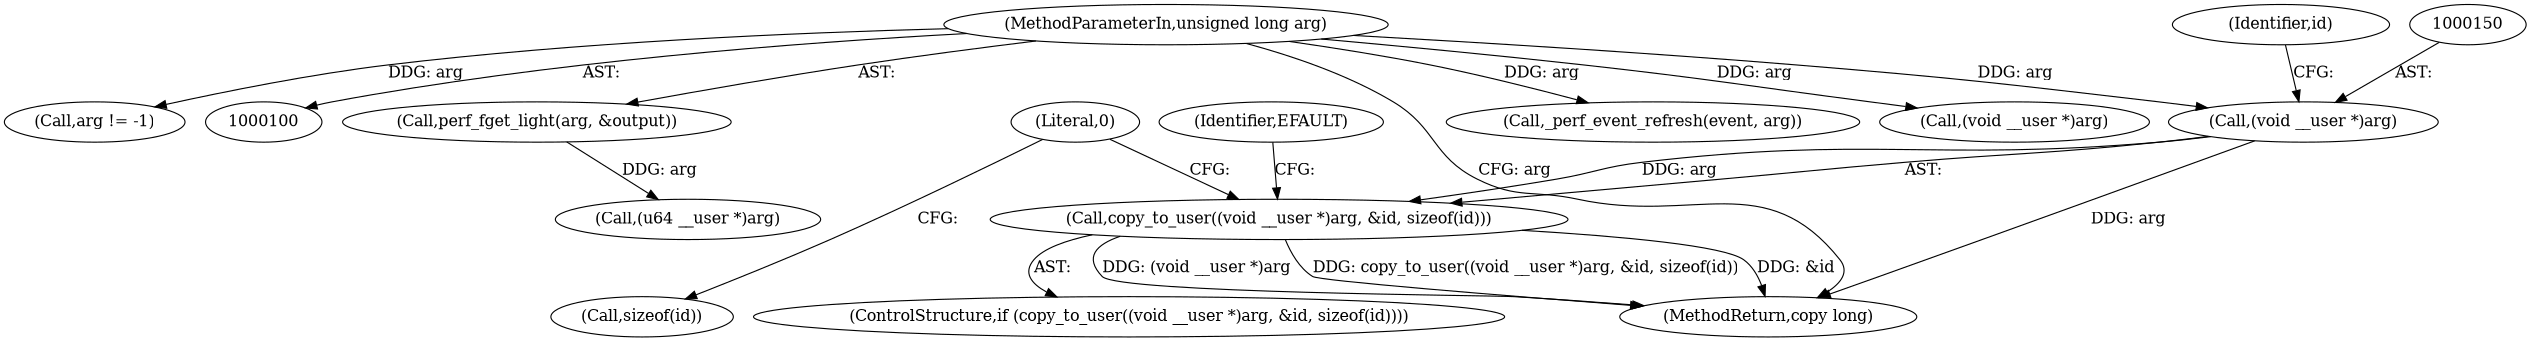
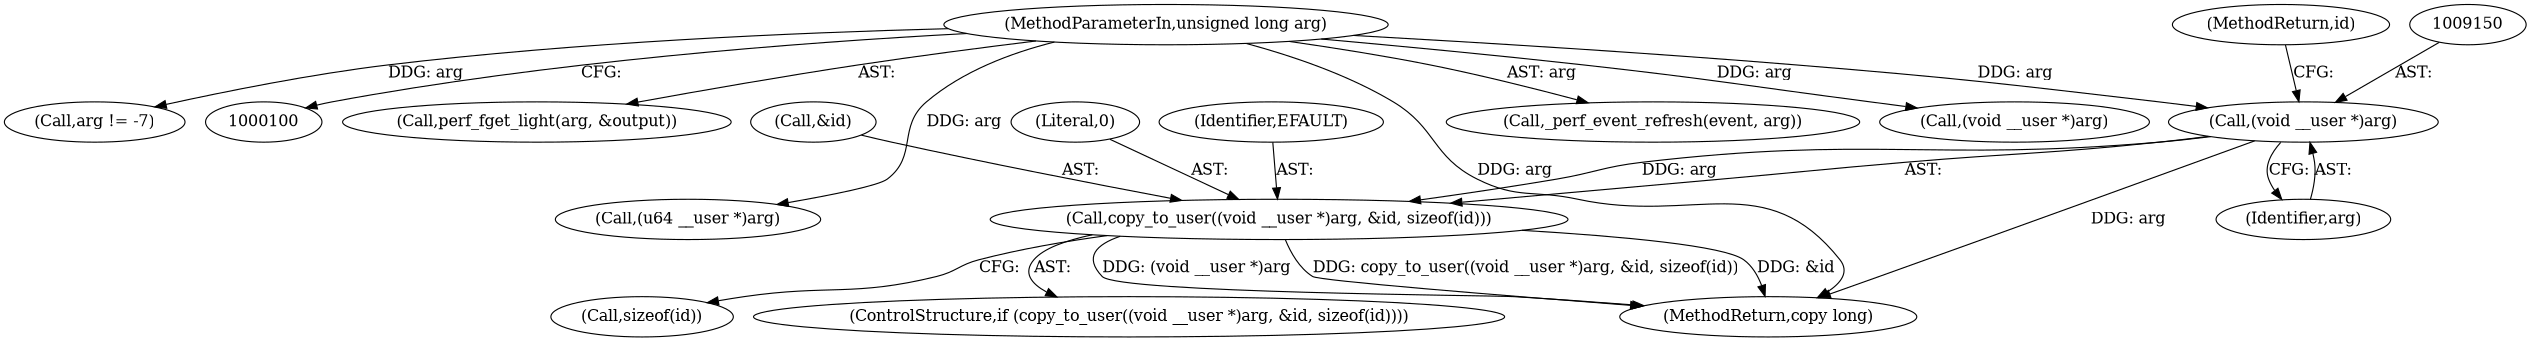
(2281, 25) -> (2281, 25)
(2468, 25) -> (2468, 25)
(604, 73) -> (604, 73)
(1542, 73) -> (1542, 73)
(95, 122) -> (95, 122)
none -> (813, 122)
(608, 168) -> (912, 121)
(1212, 171) -> (1212, 171)
(1298, 171) -> (1298, 171)
(1515, 171) -> (1515, 171)
none -> (2303, 219)
(871, 221) -> (915, 281)
